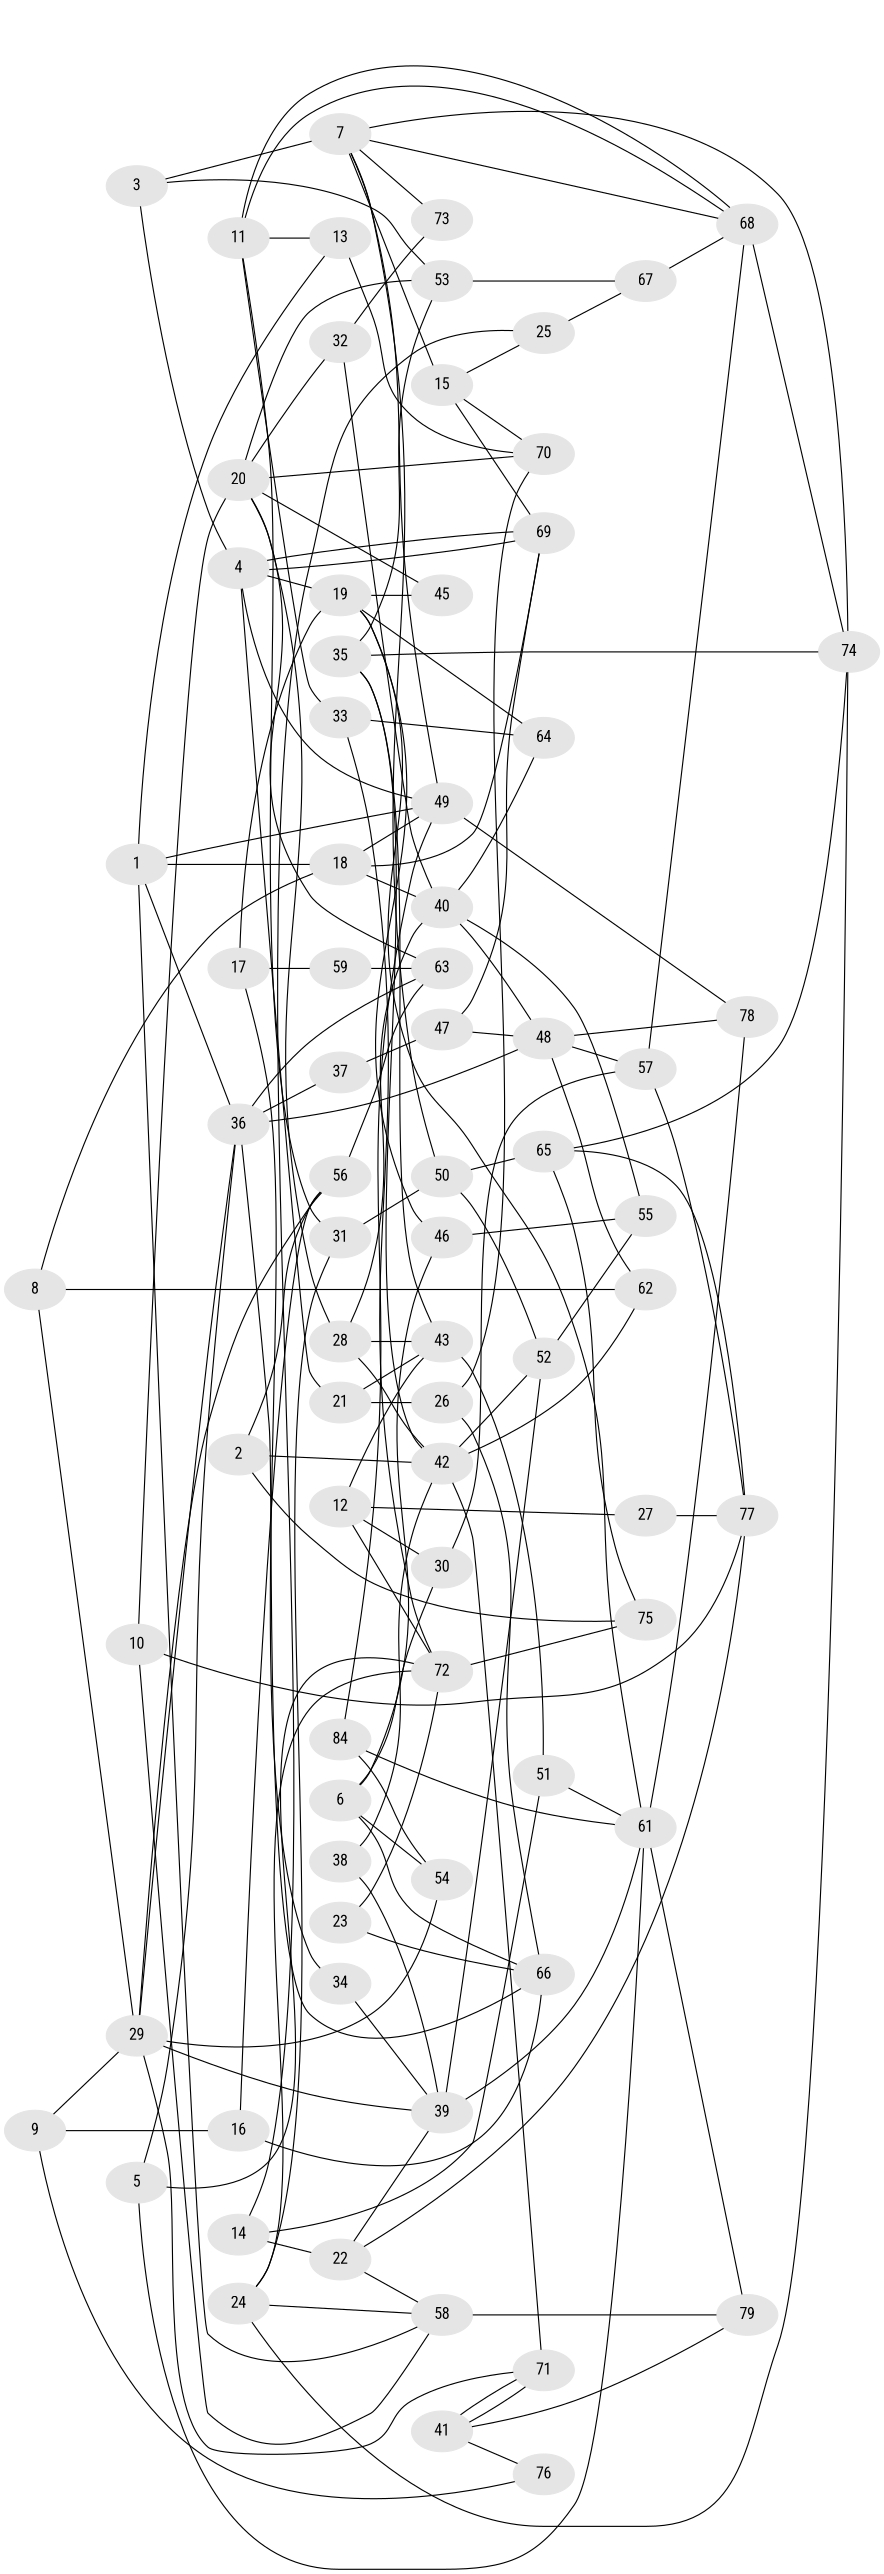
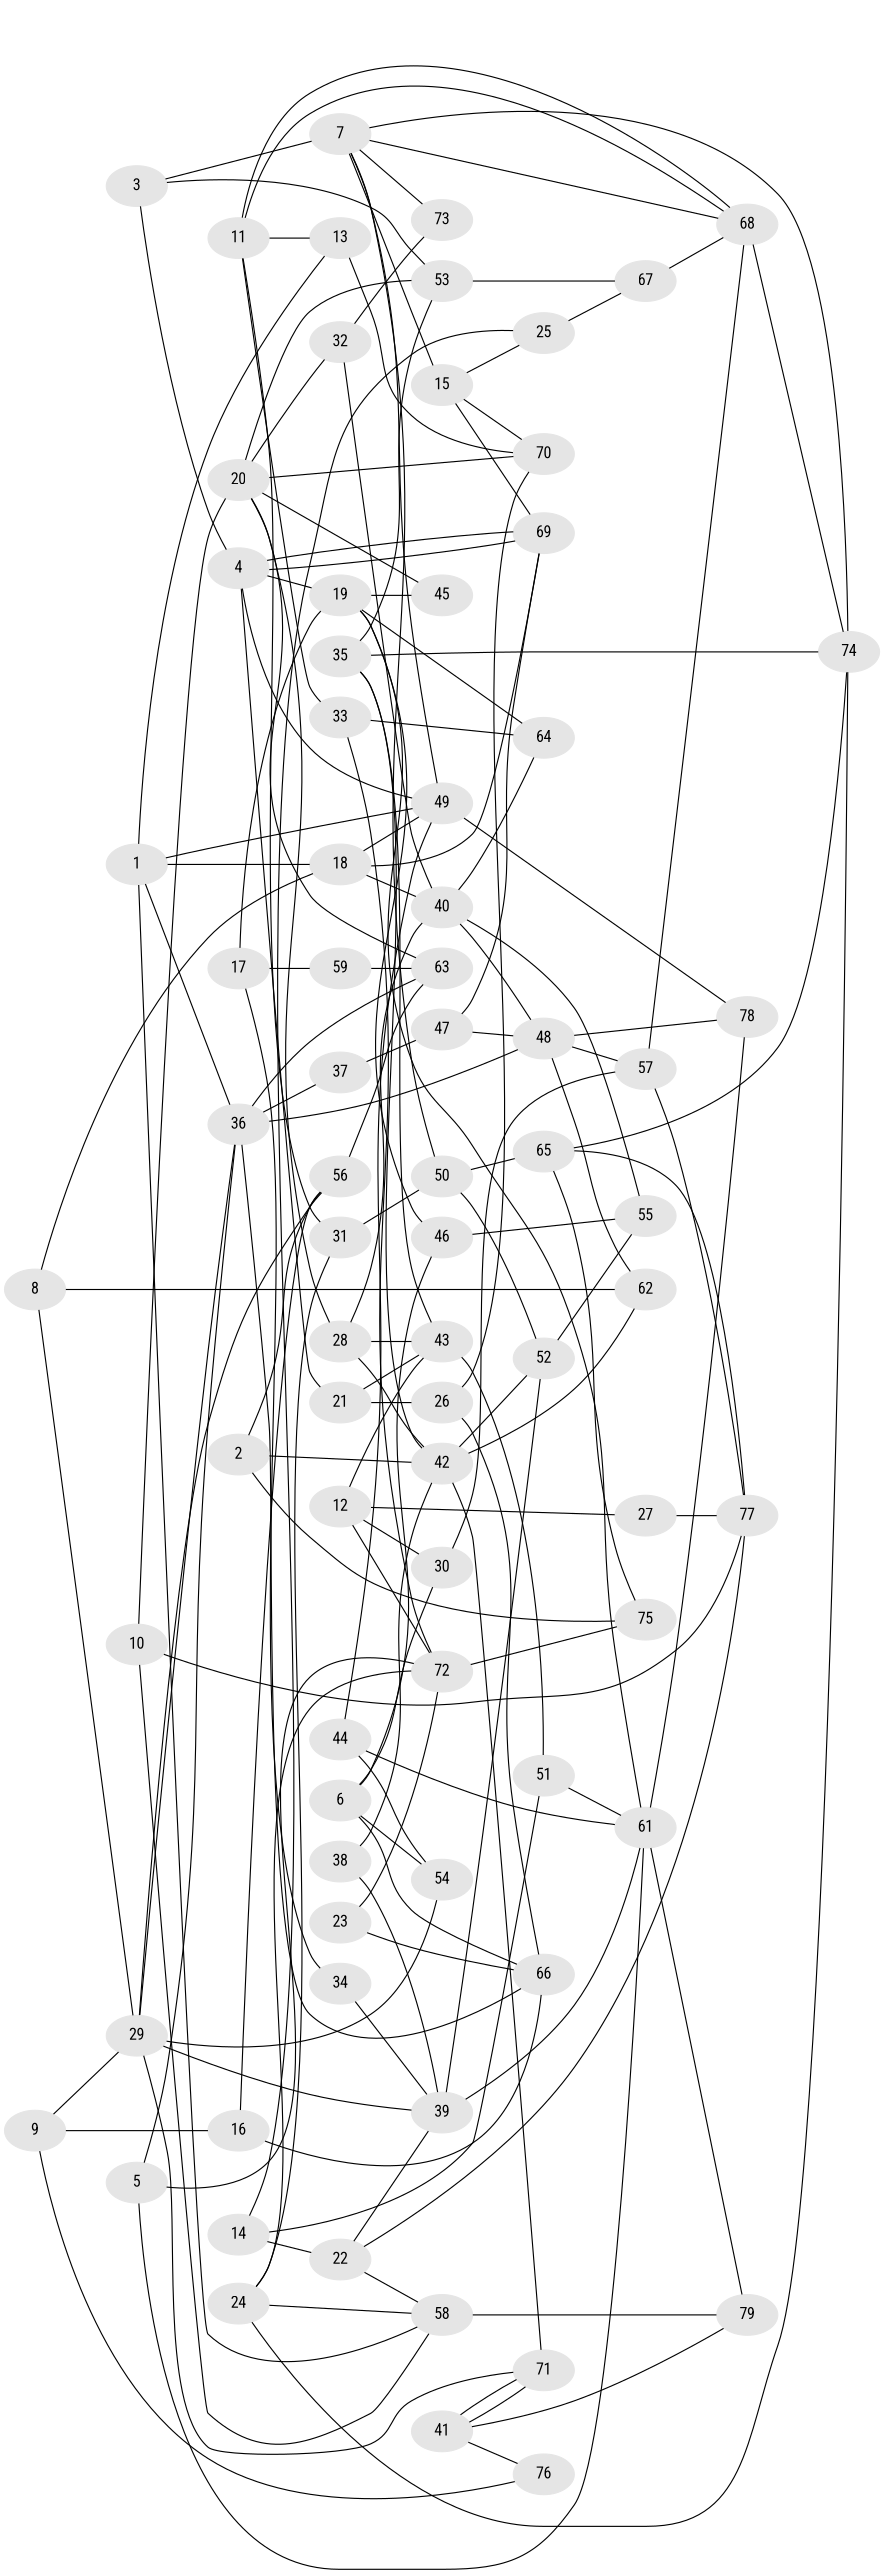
(340, 1739) -> (340, 1739)
